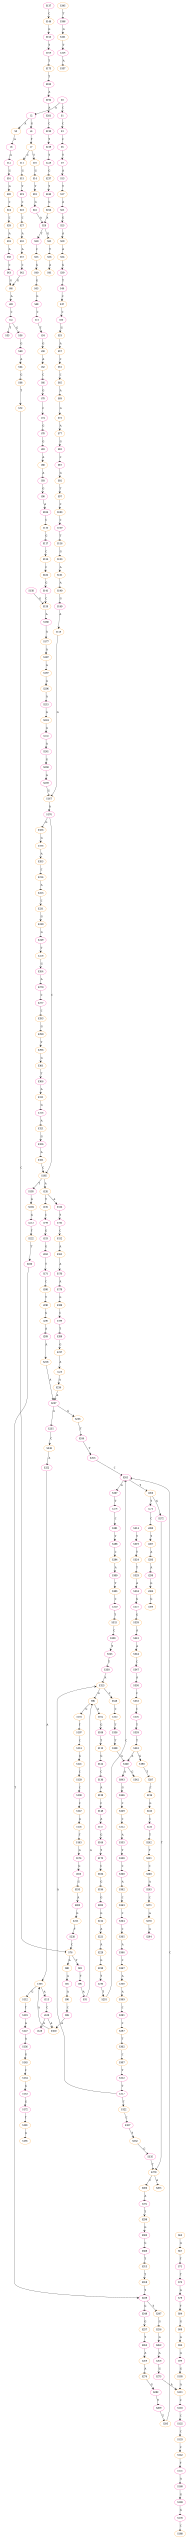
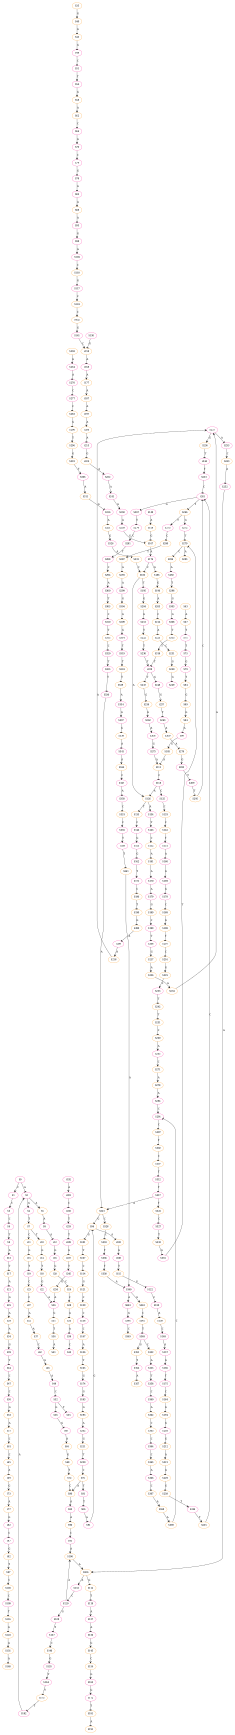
(49, 91) -> (19, 1455)
(36, 241) -> none
(10, 280) -> none
(46, 520) -> (77, 264)
(60, 598) -> none
none -> (122, 629)
none -> (153, 791)
(41, 947) -> none
none -> (158, 1108)
(20, 1198) -> (70, 1485)
none -> (142, 1312)
none -> (54, 1627)
(139, 1755) -> (165, 919)
(122, 1818) -> (146, 1344)
